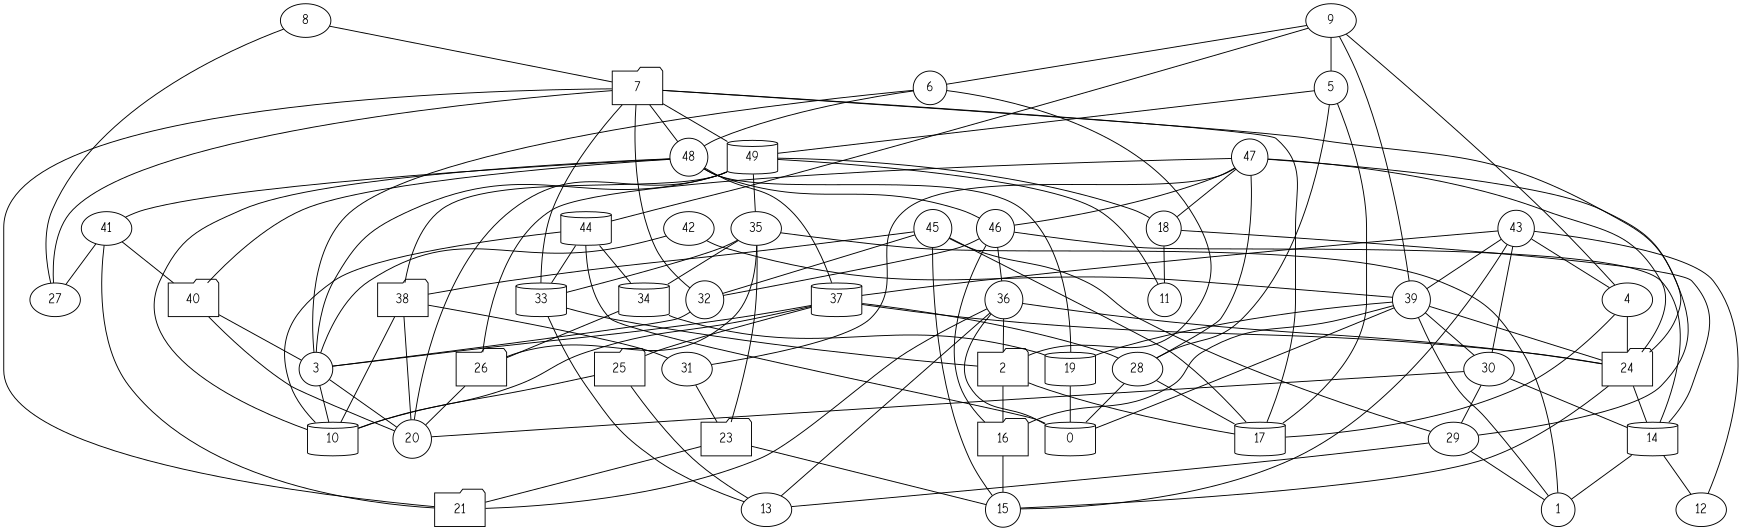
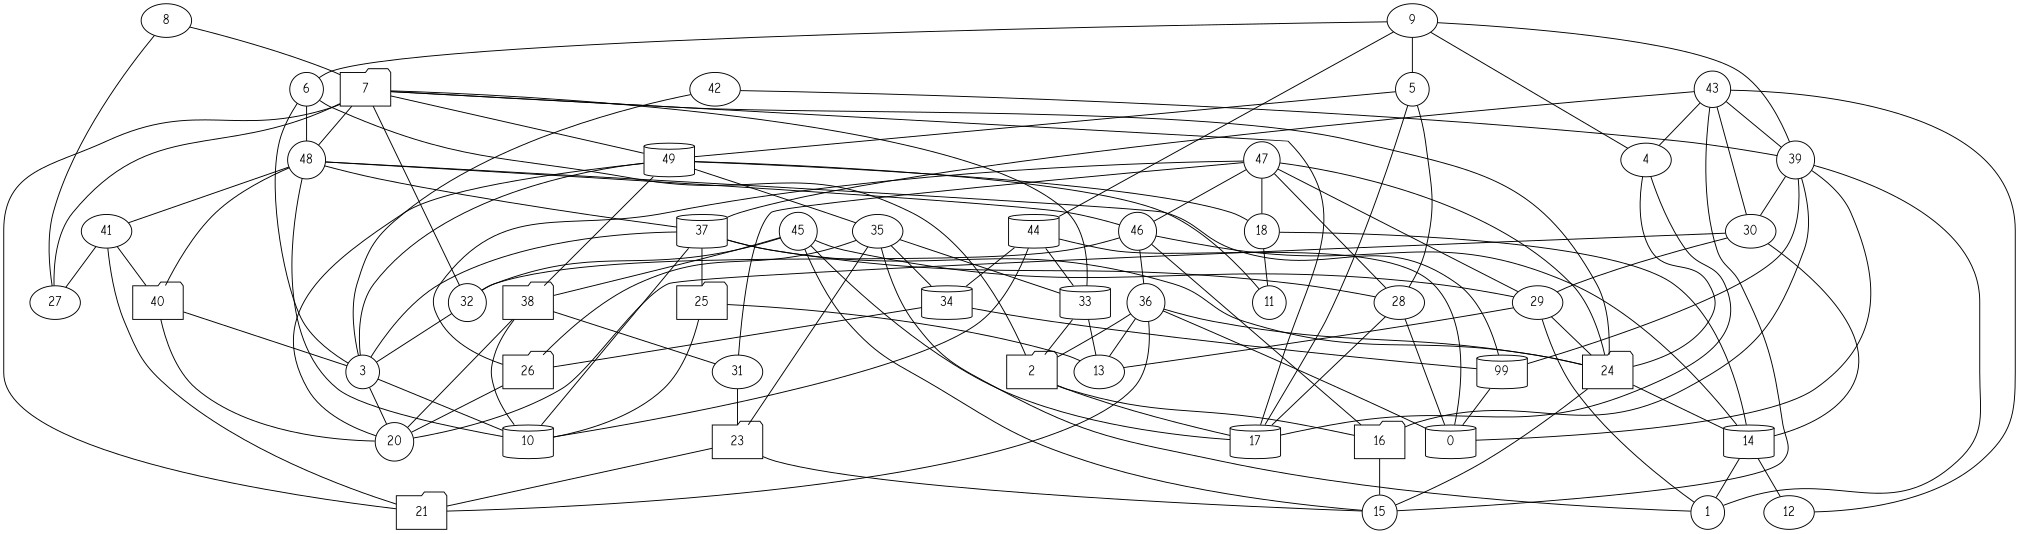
(1520, 335) -> (1571, 336)
(1070, 369) -> (1502, 372)
